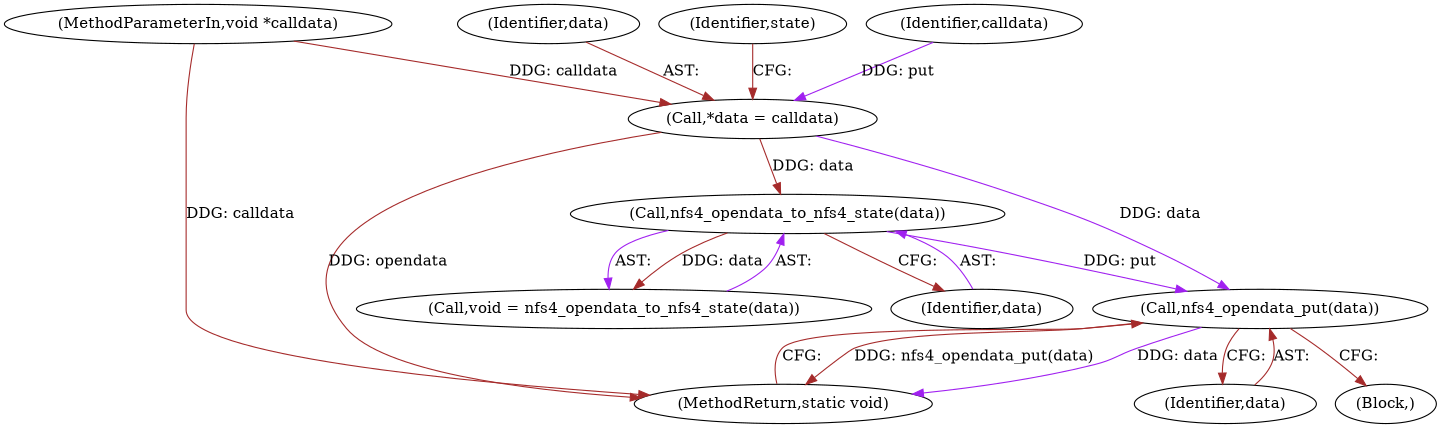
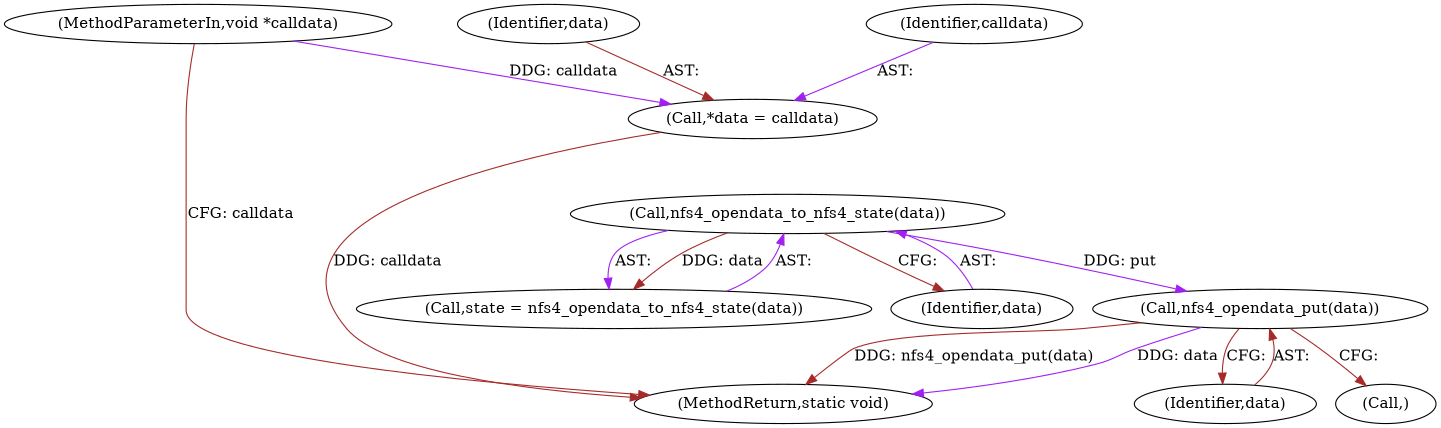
(753, 24) -> none
(477, 72) -> (477, 72)
(898, 72) -> (898, 72)
(768, 161) -> none
(1023, 197) -> none
(241, 214) -> (241, 214)
(388, 261) -> (388, 261)
(614, 309) -> (614, 309)
(898, 331) -> none
(1386, 404) -> (1386, 404)
